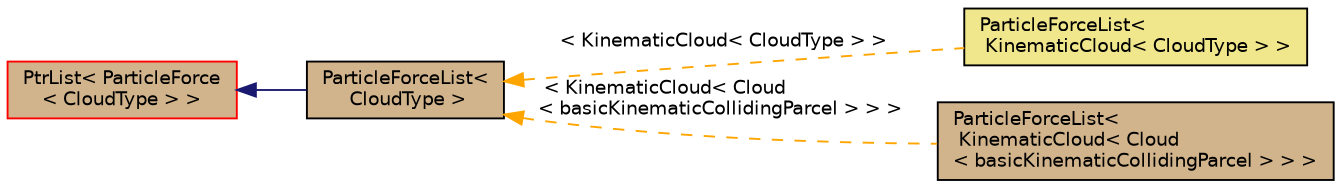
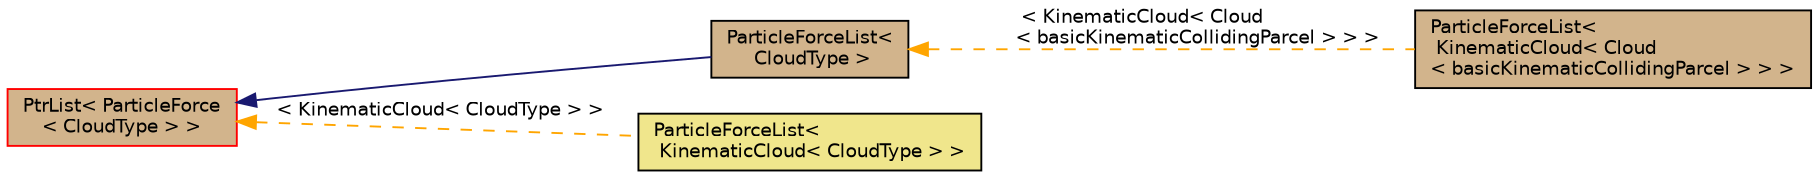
(744, 63) -> (447, 129)
